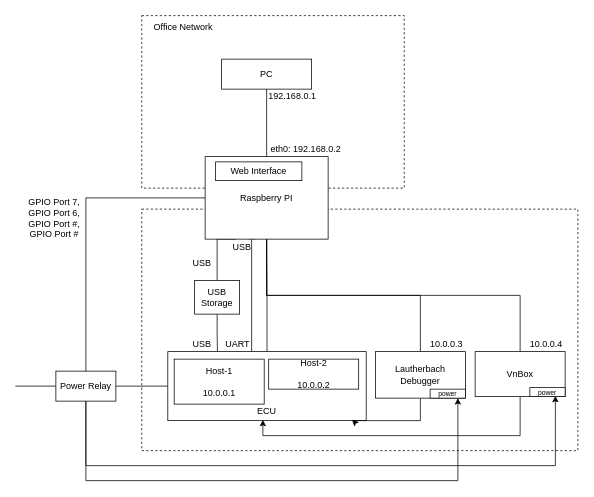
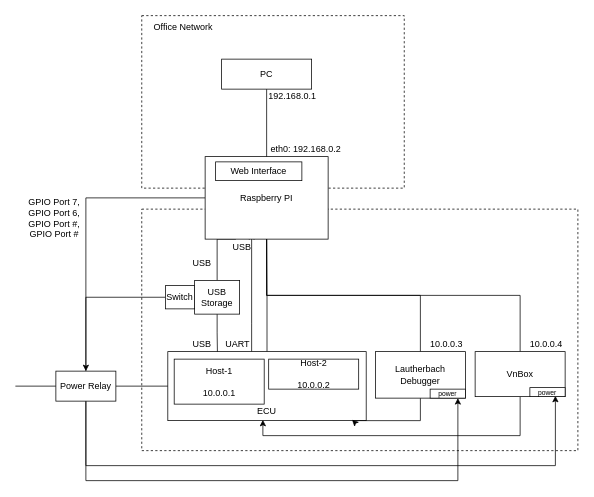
none -> (126, 297)
none -> (180, 297)
